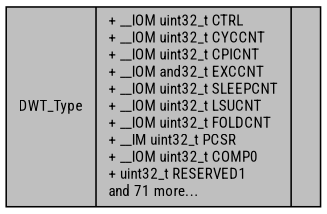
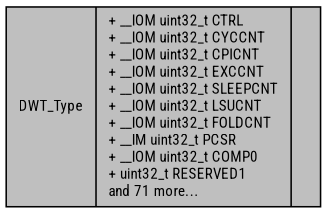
(187, 72) -> (187, 72)
